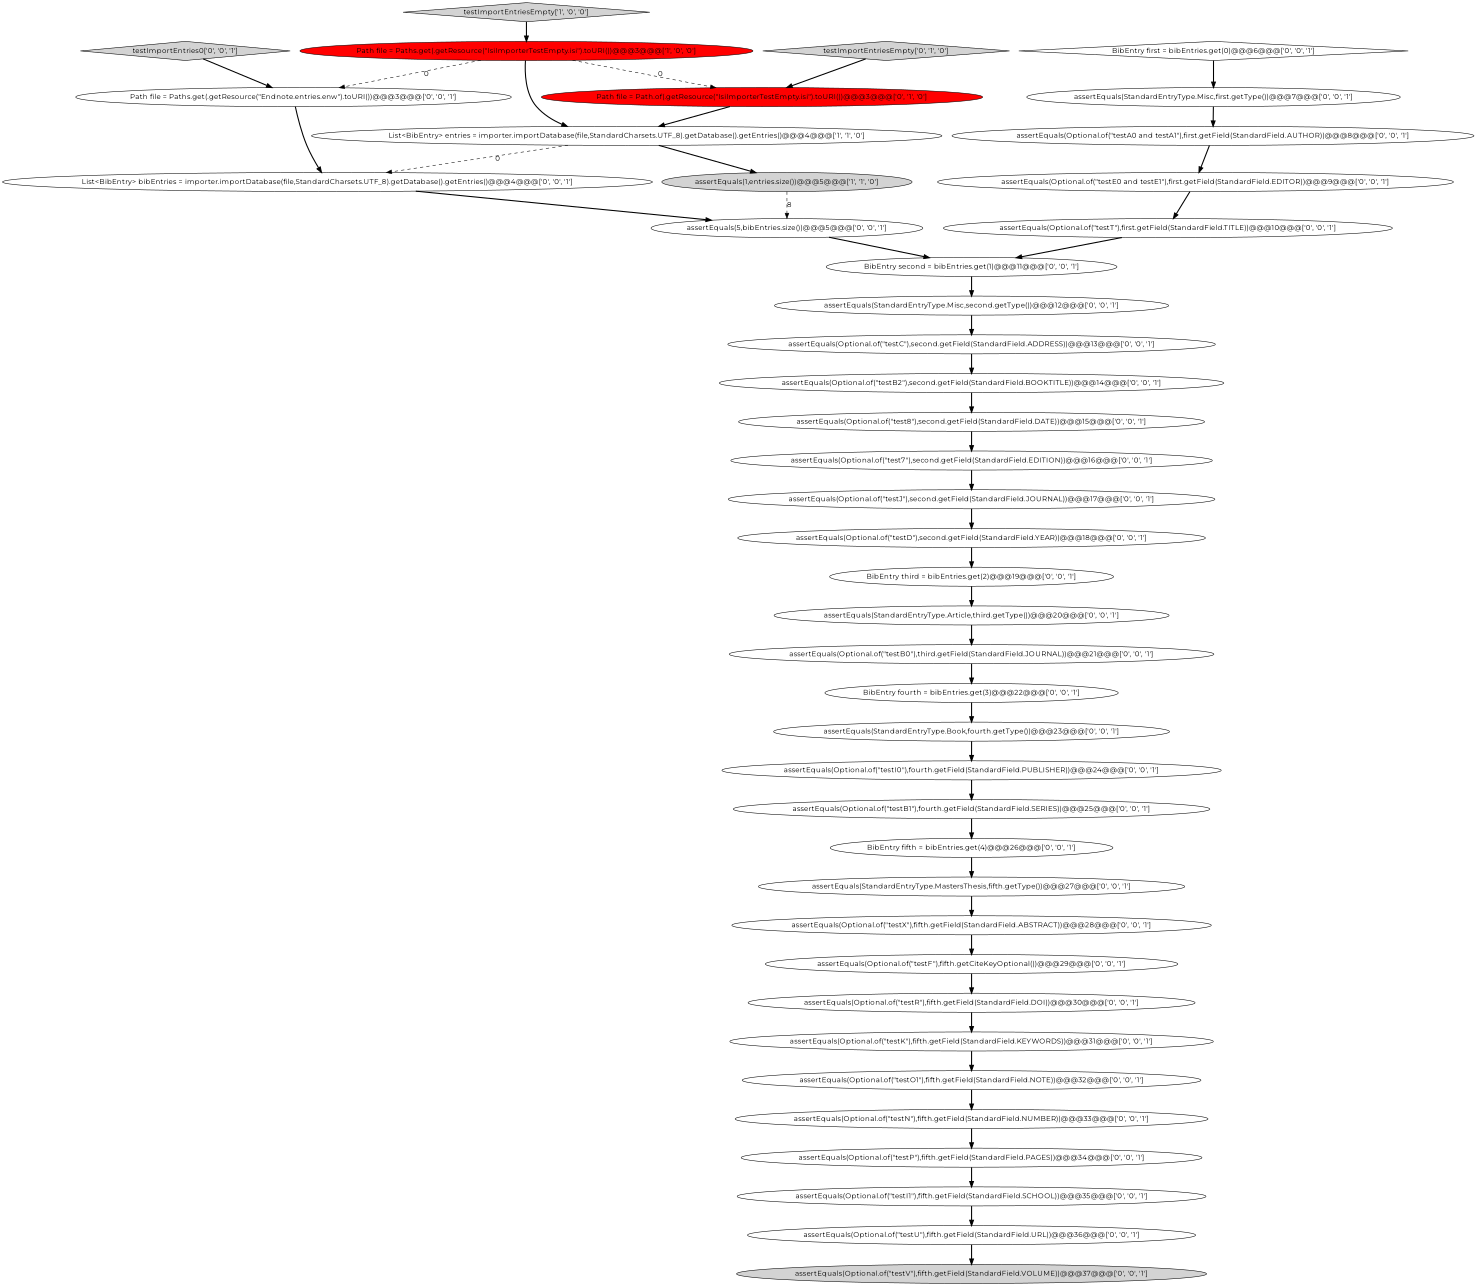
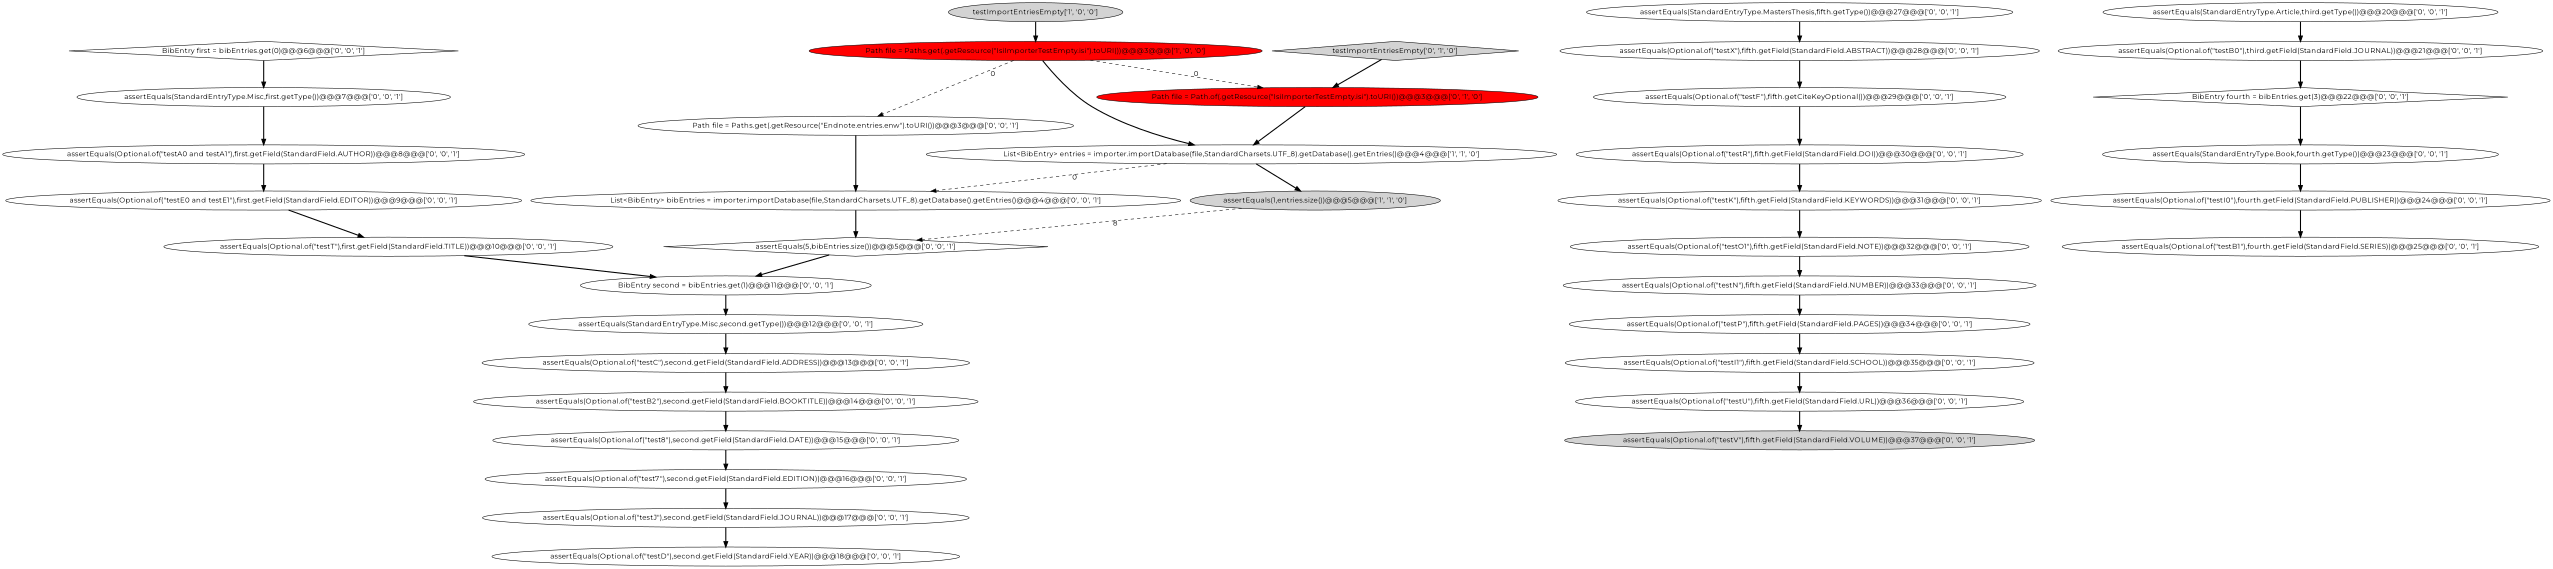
(526, 12) -> (1036, 12)
(185, 51) -> none
(787, 228) -> (856, 247)
(972, 577) -> none
(972, 693) -> (2300, 97)
(972, 848) -> none
